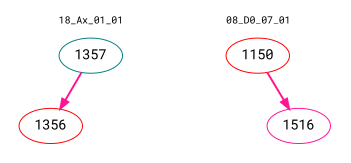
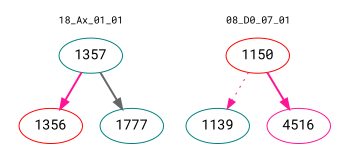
none -> (132, 126)
none -> (218, 126)
(299, 126) -> (299, 126)
